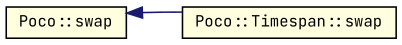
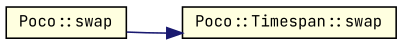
(162, 12) -> (147, 33)
